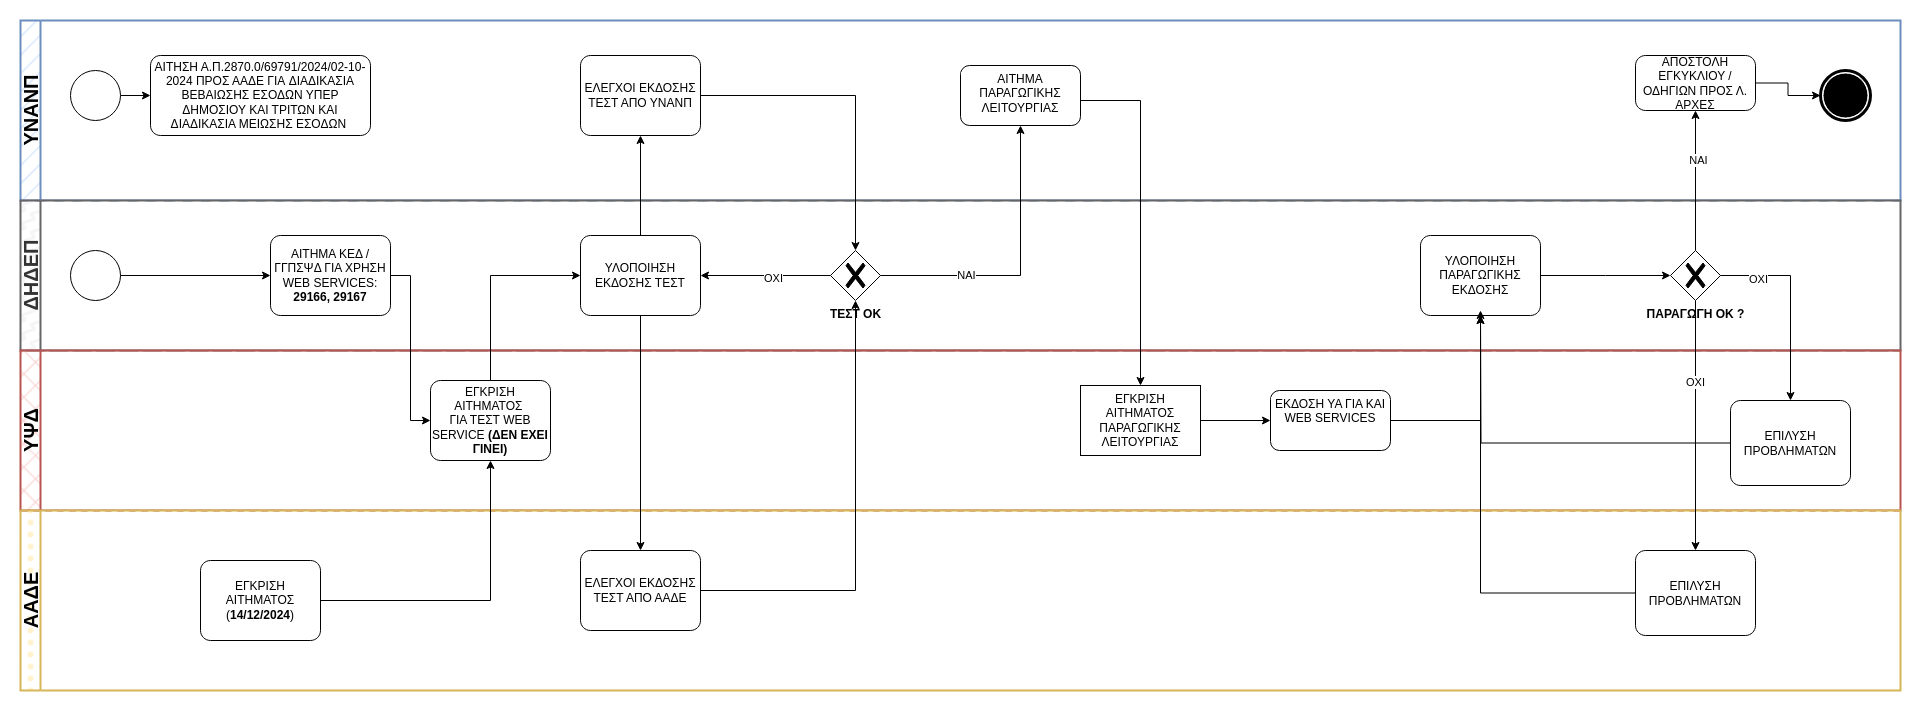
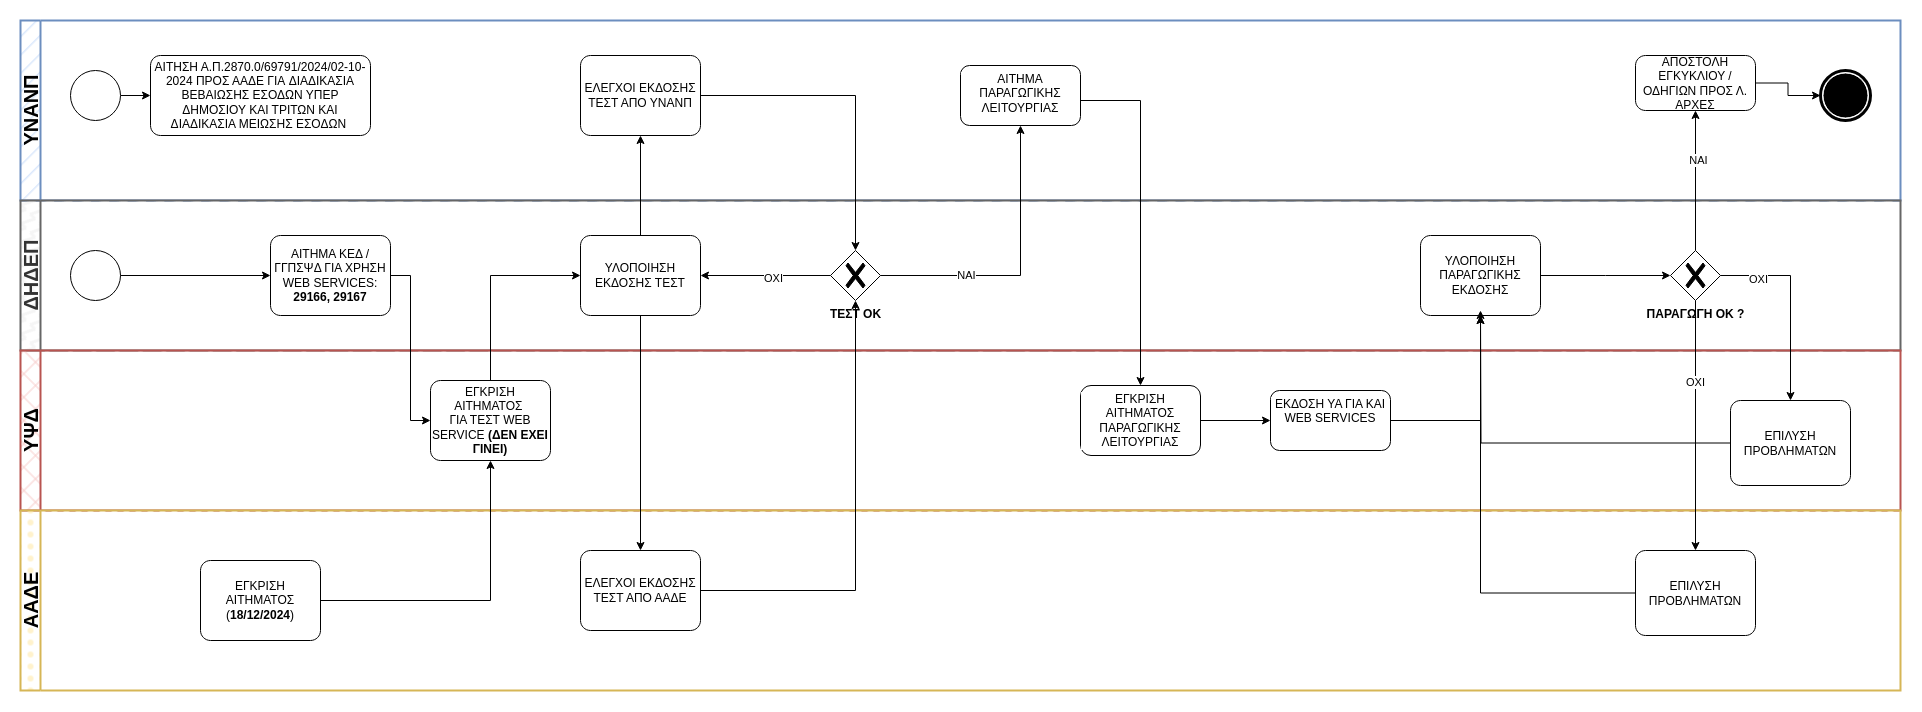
(1141, 421) -> (1141, 421)
(261, 601) -> (261, 601)
